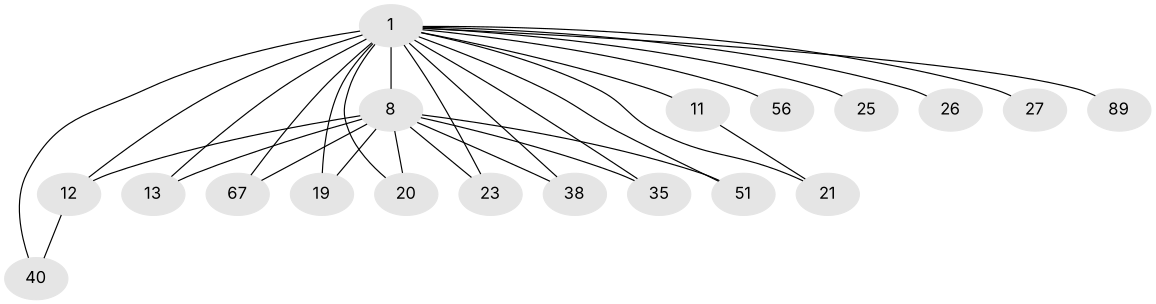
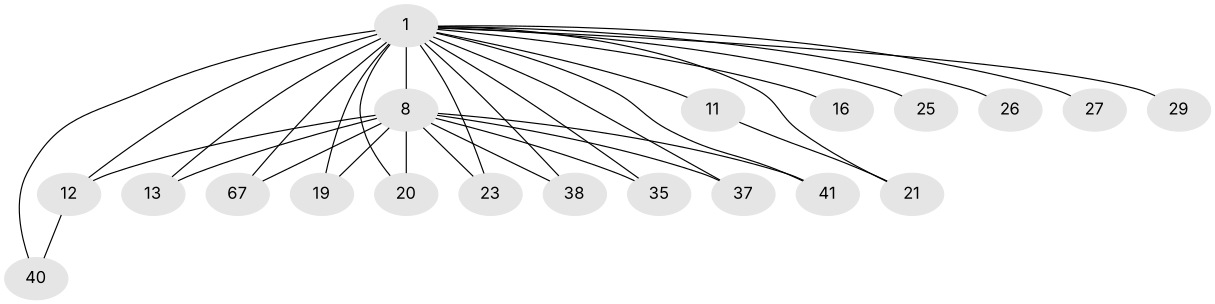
(782, 110) -> (842, 110)
(1119, 110) -> (1179, 110)
(743, 194) -> (828, 194)
none -> (743, 194)
